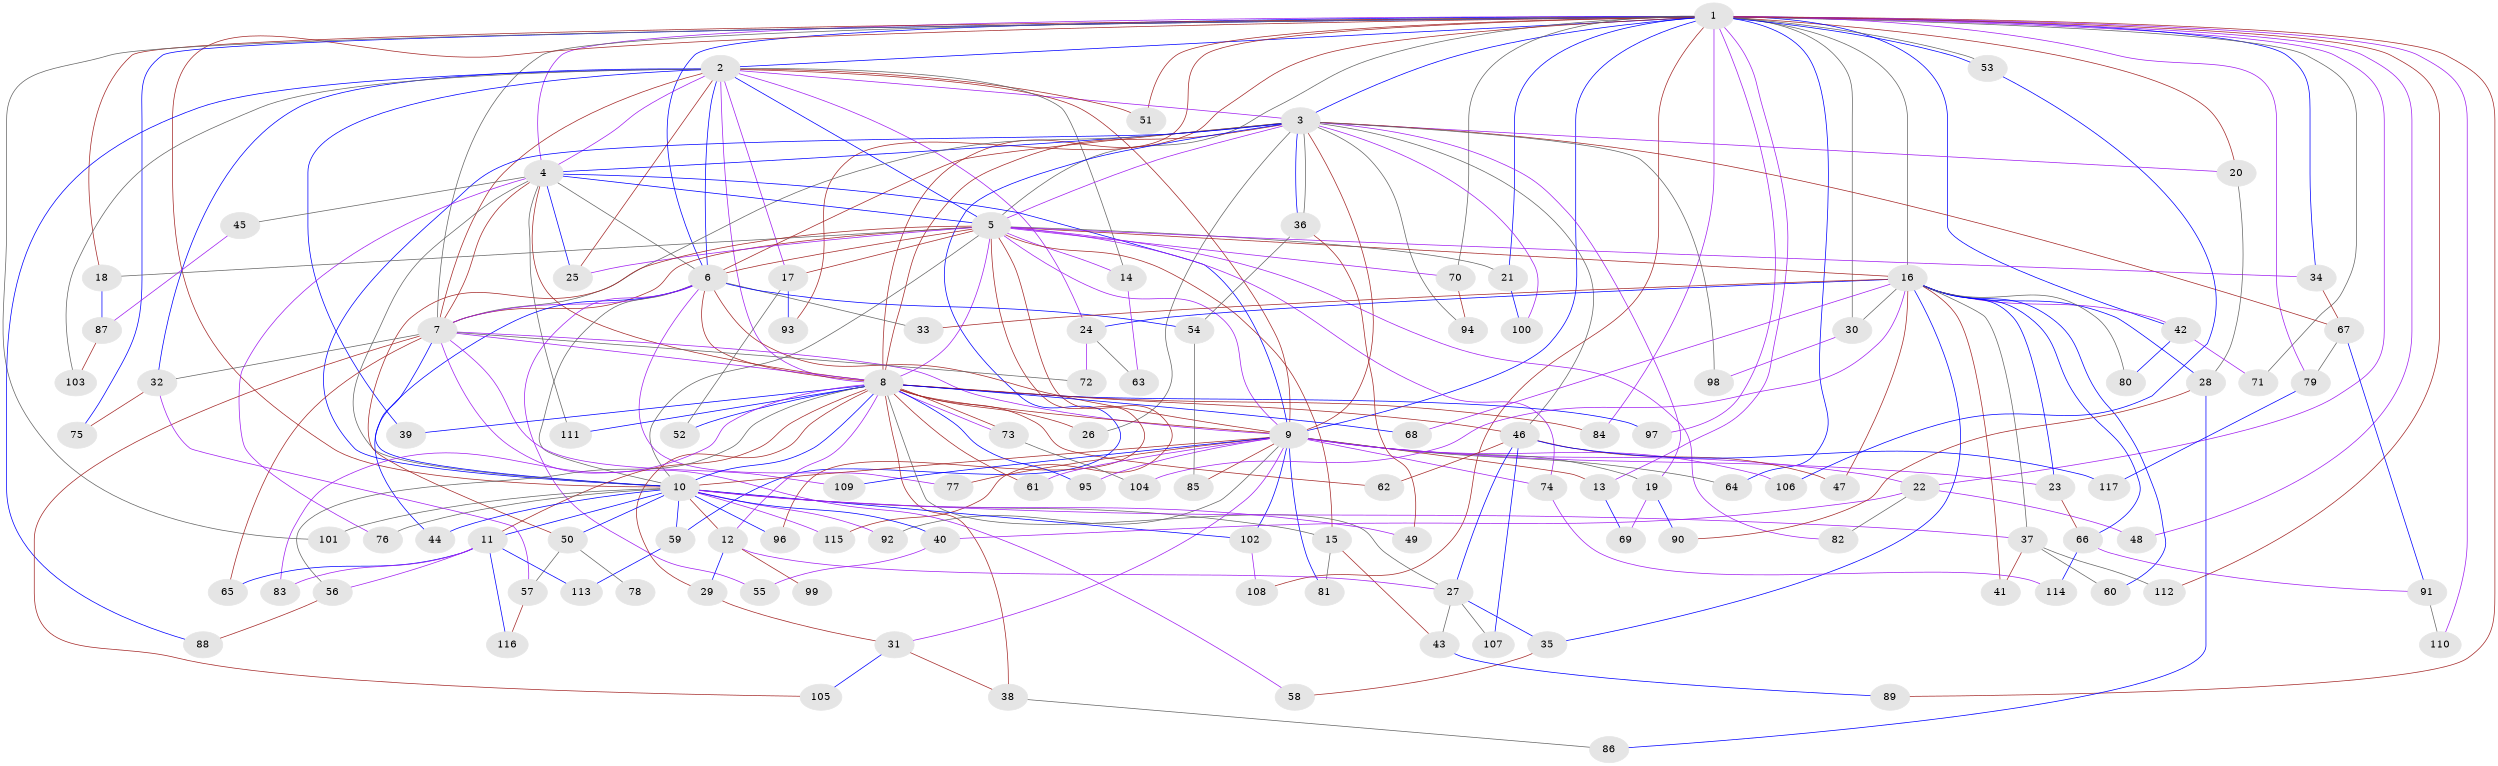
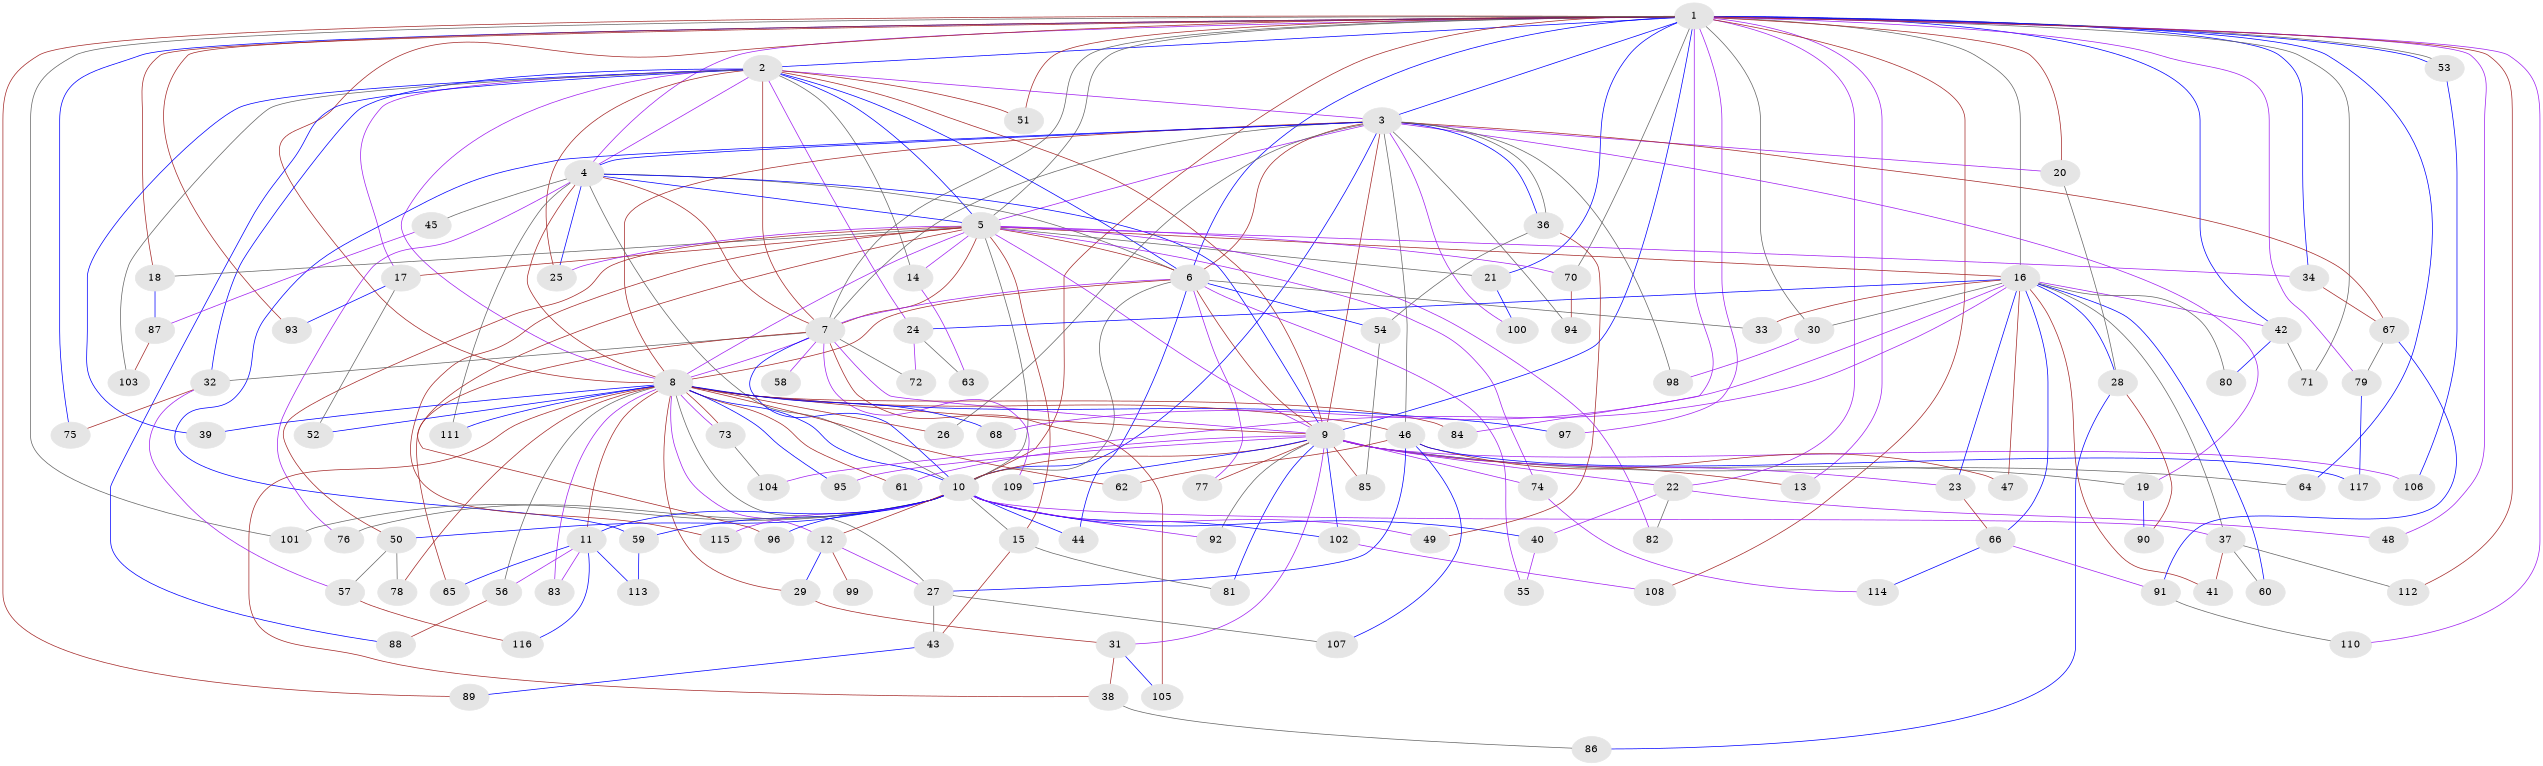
(2220, 357) -> (2295, 357)
none -> (512, 459)
(1626, 540) -> none
(1547, 645) -> none
